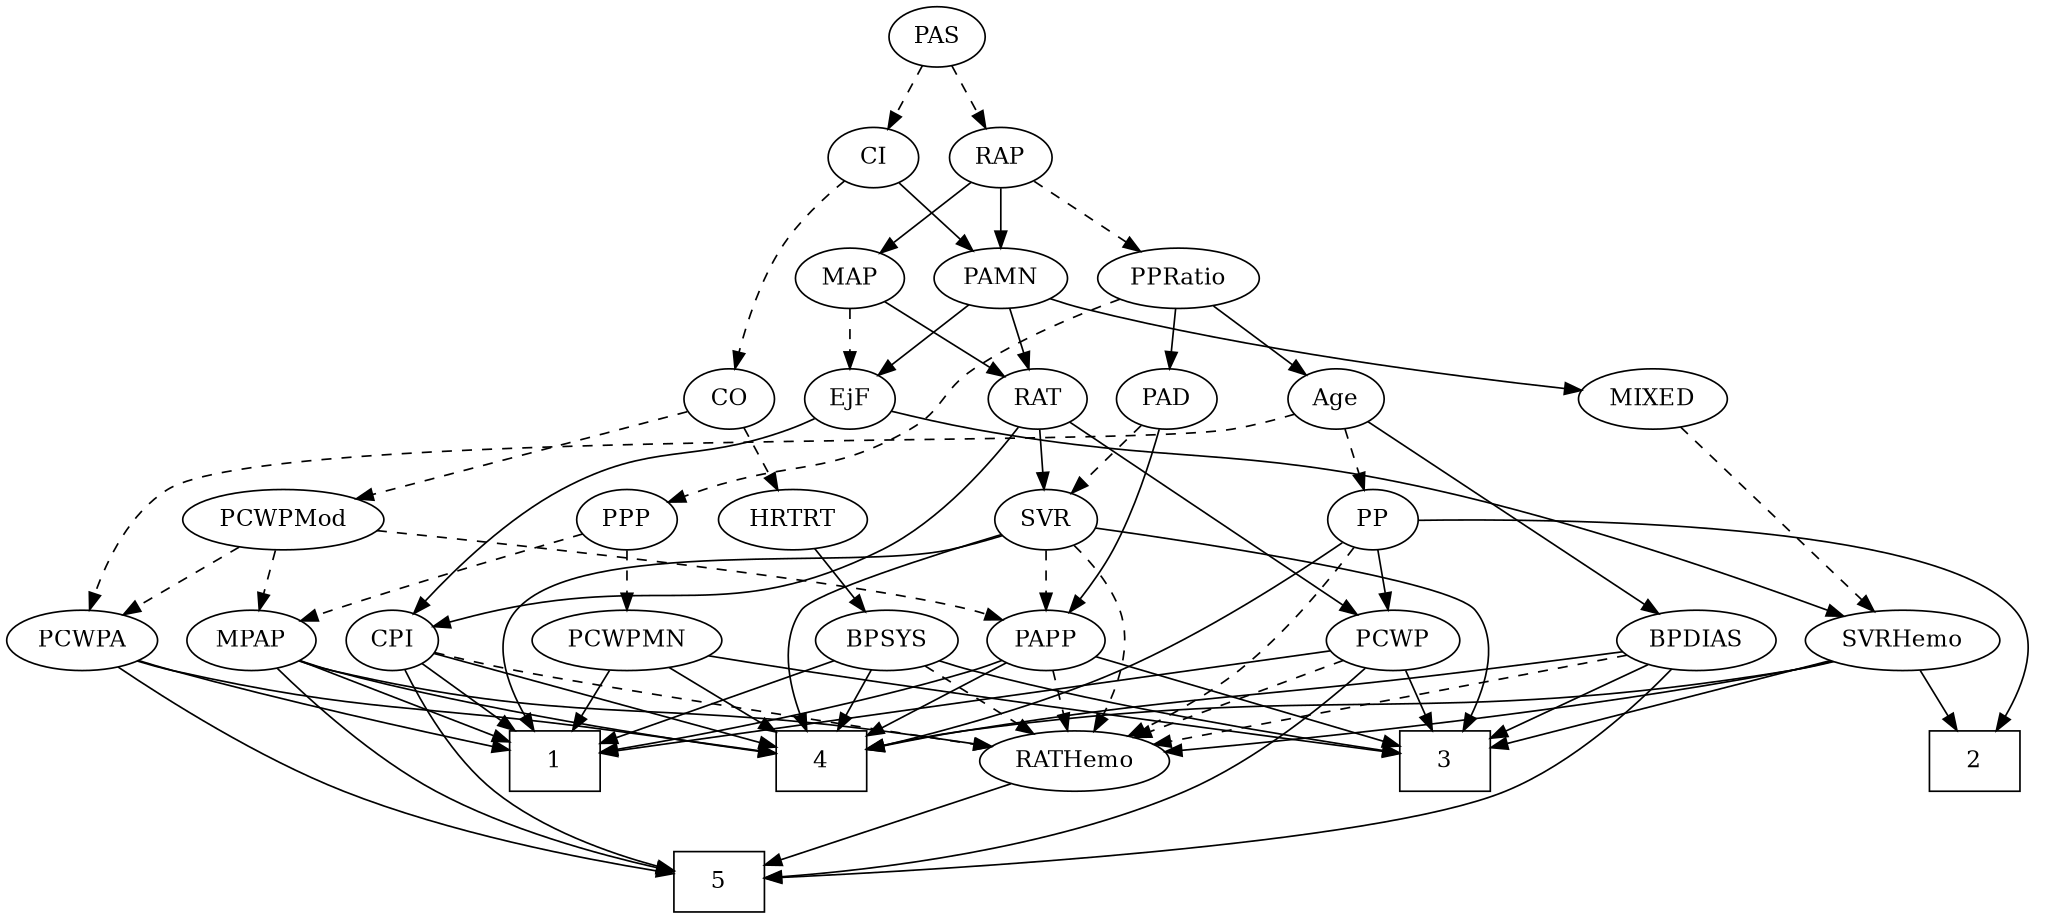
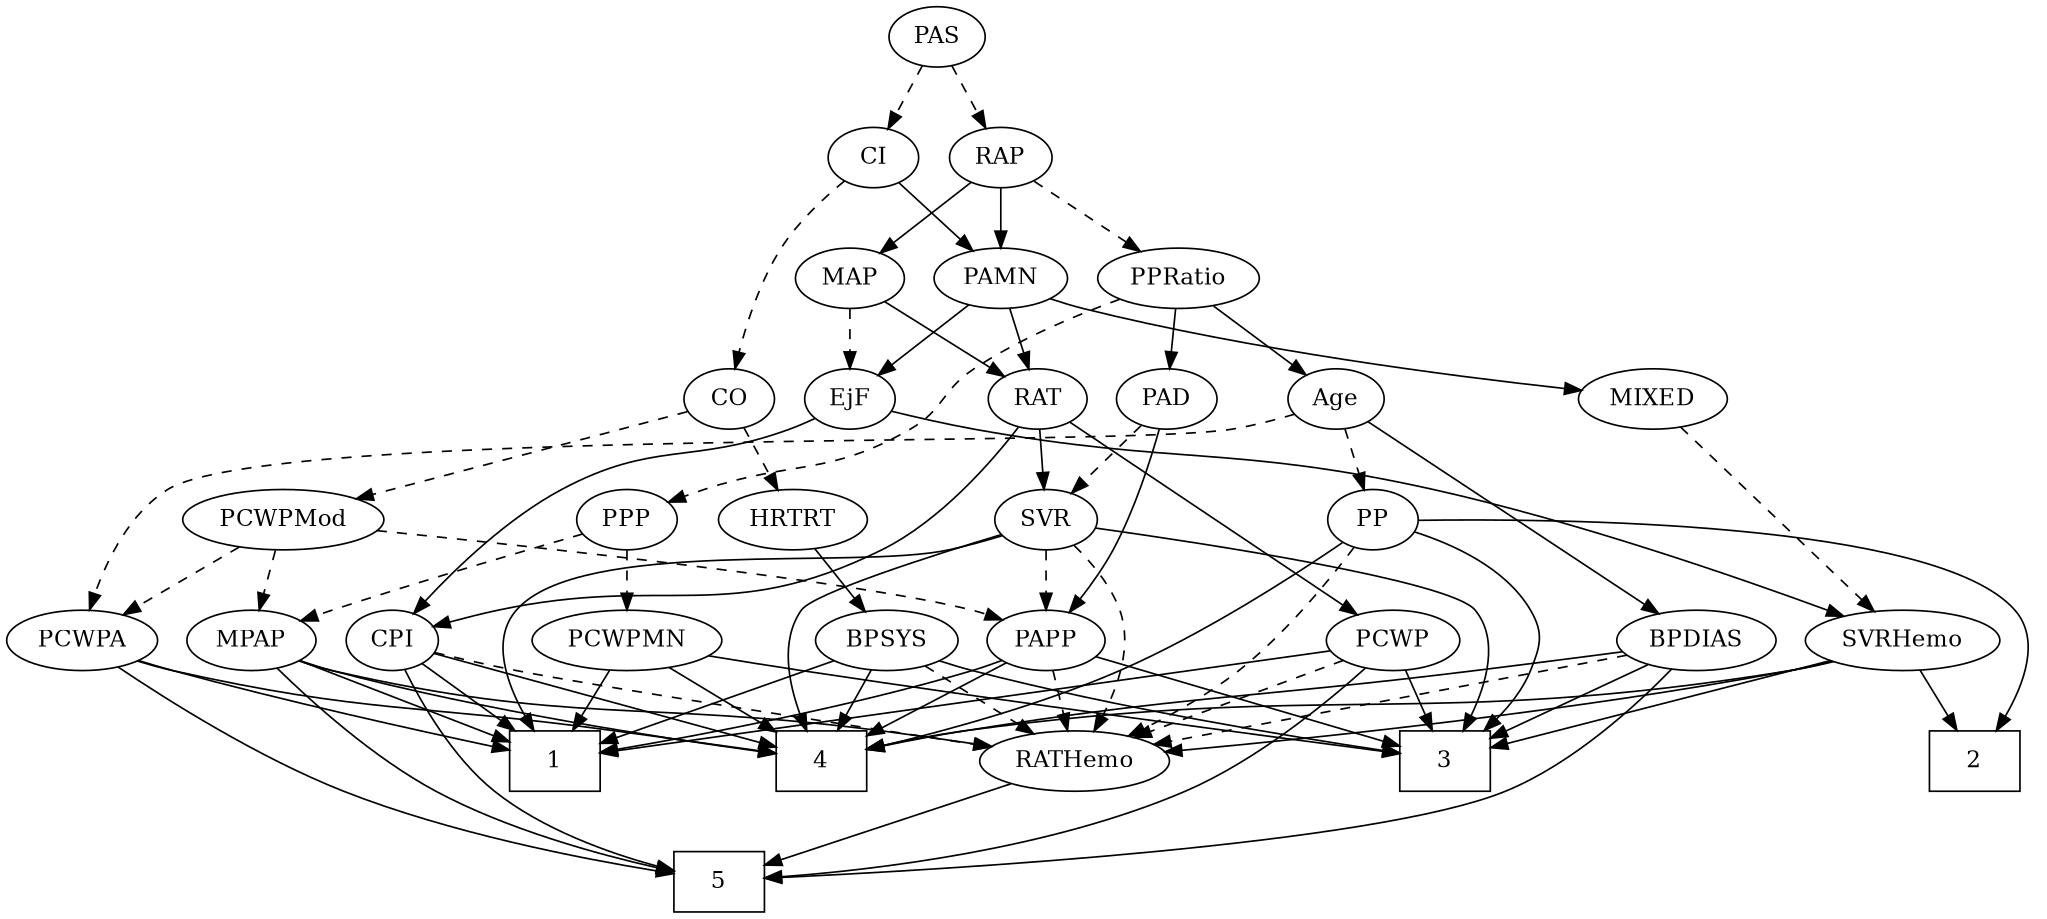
(1381, 566) -> (1525, 602)
